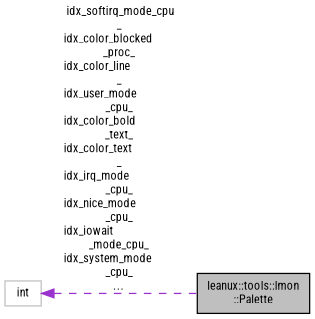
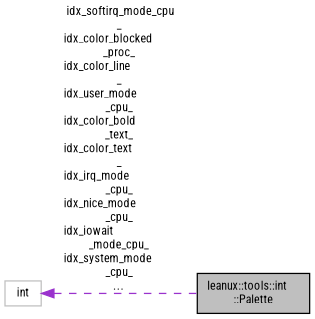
(253, 293) -> (253, 293)
